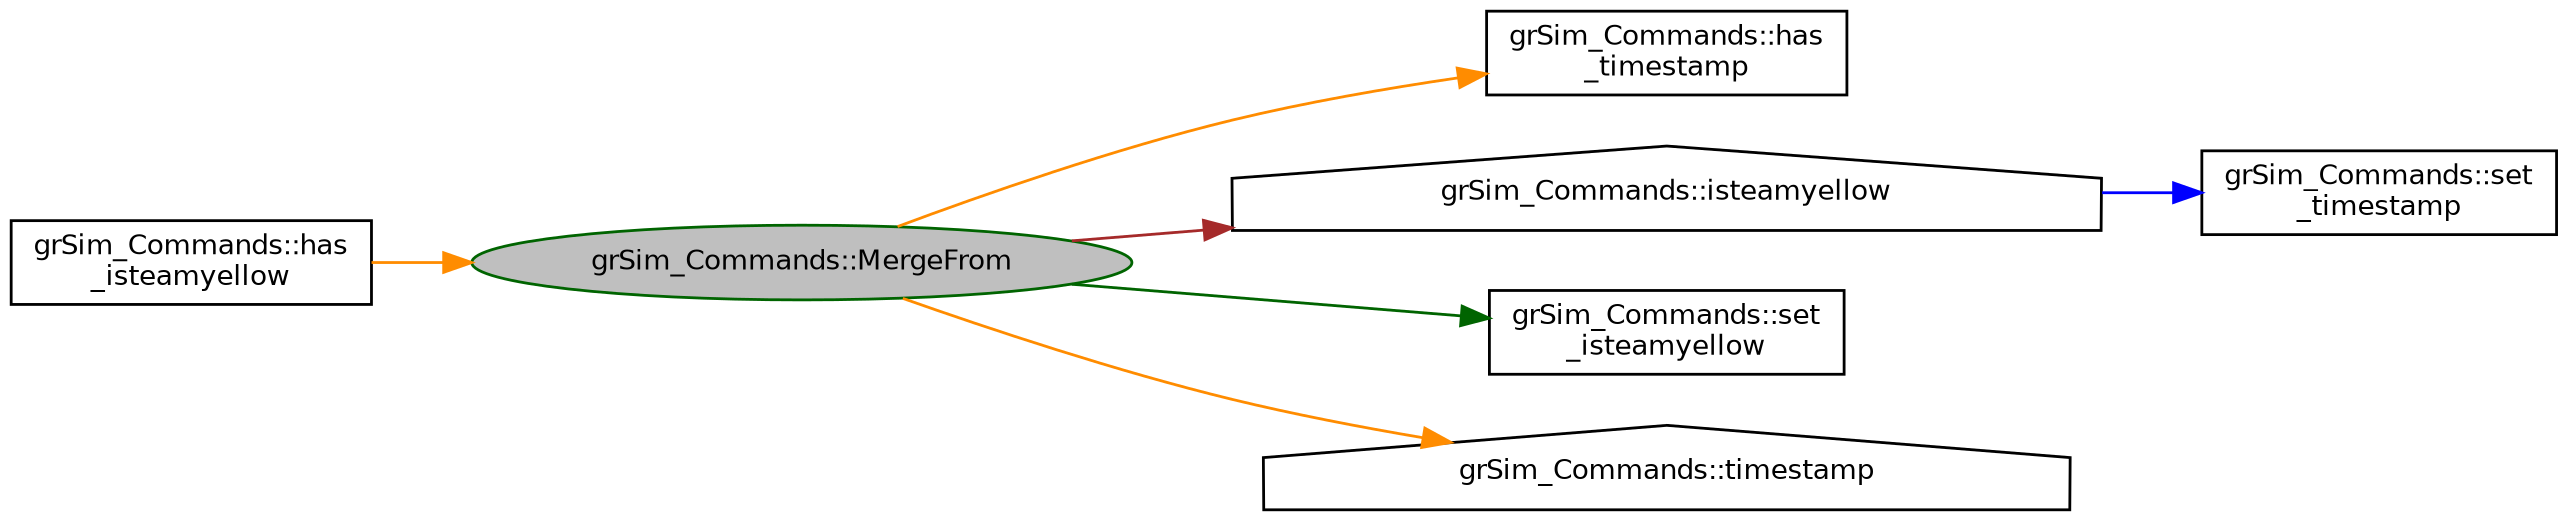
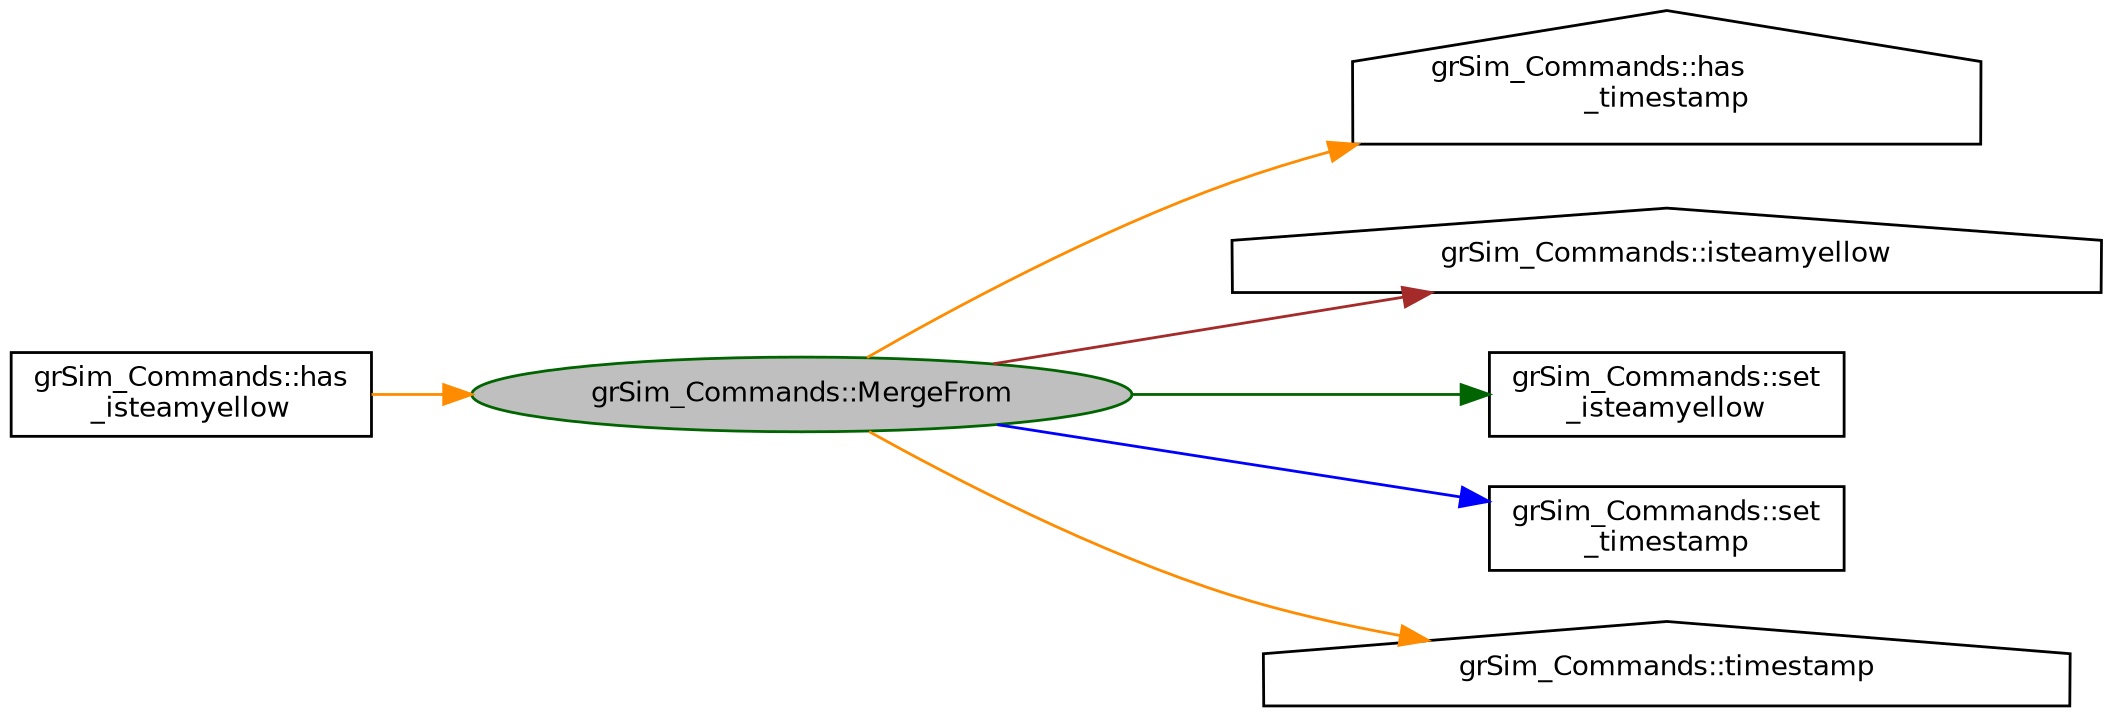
(1667, 53) -> (1667, 84)
(2138, 193) -> (1229, 461)
